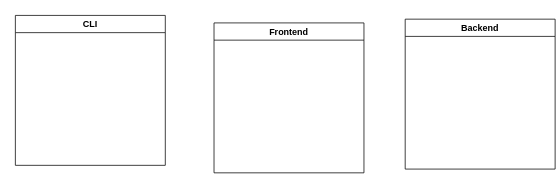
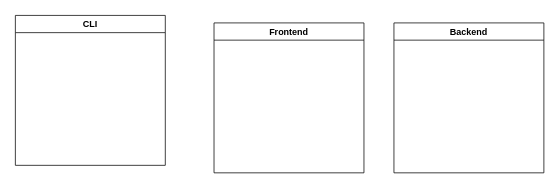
(480, 94) -> (469, 98)
